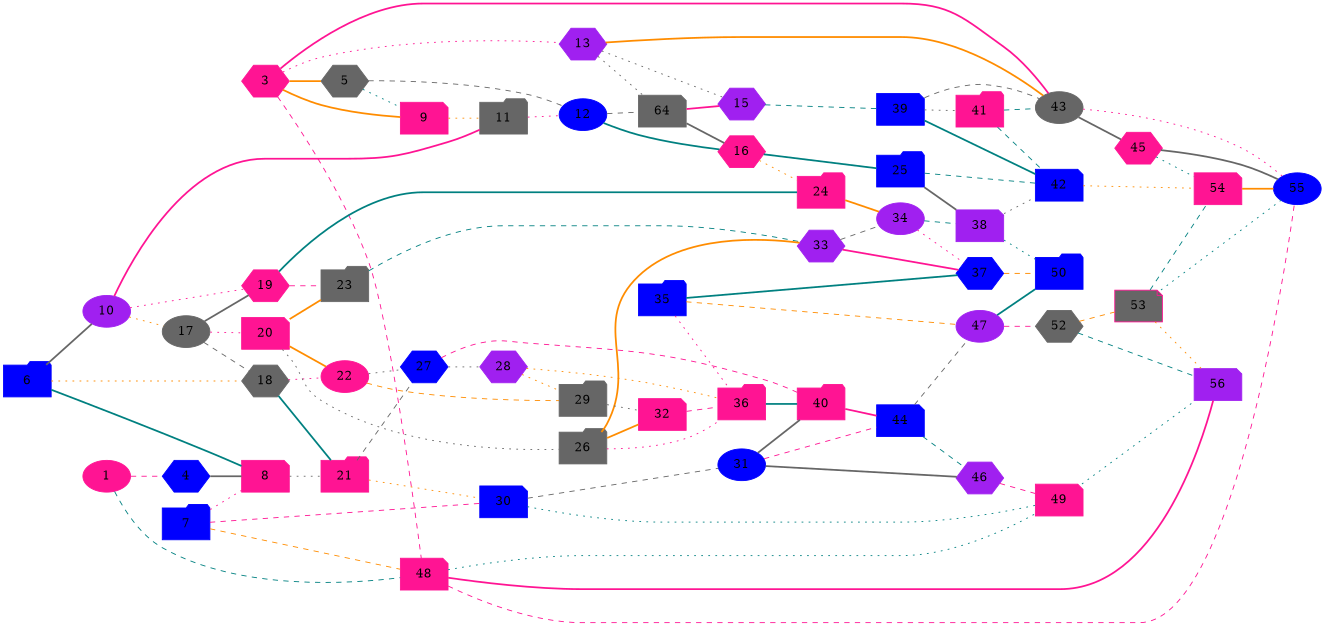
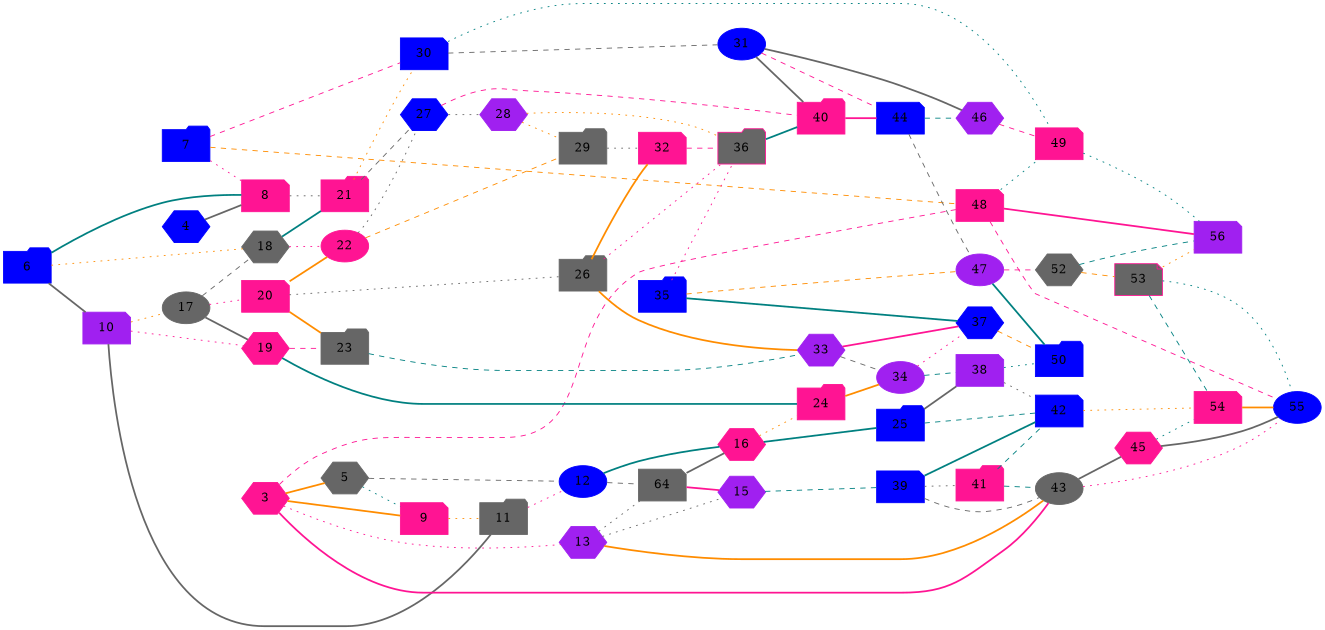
(267, 159) -> (220, 616)
(107, 311) -> (107, 328)
(742, 404) -> (742, 148)
(107, 476) -> none
